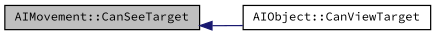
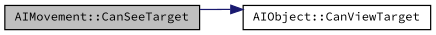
(228, 26) -> (215, 9)
